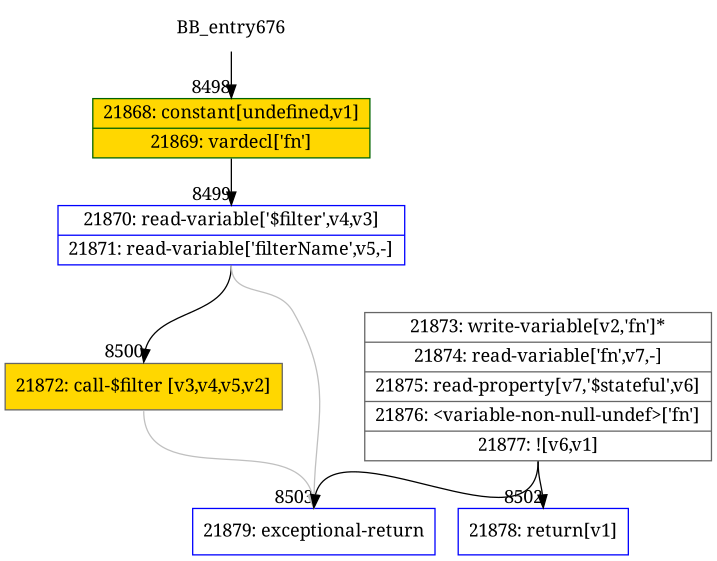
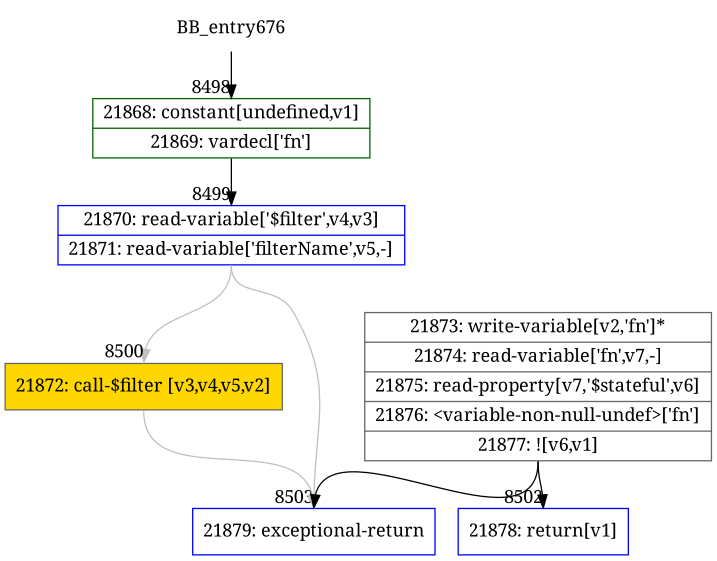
(231, 128) -> (231, 128)
(193, 311) -> (193, 311)
